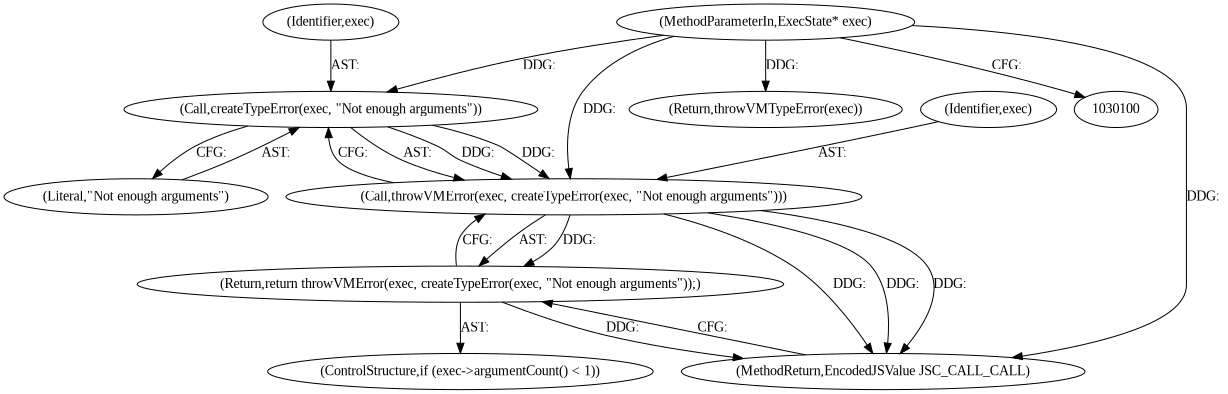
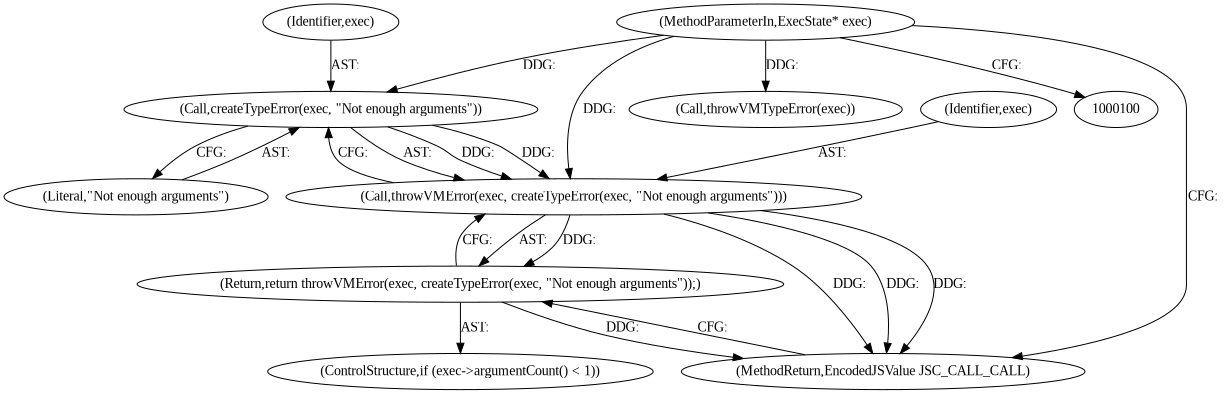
(766, 109) -> (766, 109)
(1116, 109) -> (1116, 109)
(1205, 197) -> (1205, 197)
